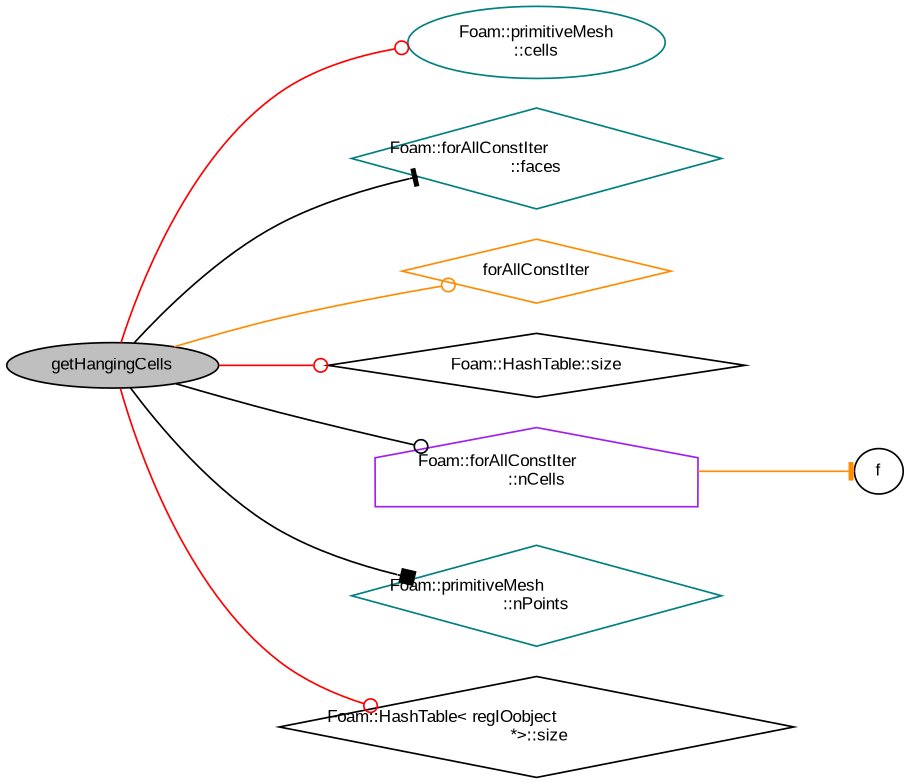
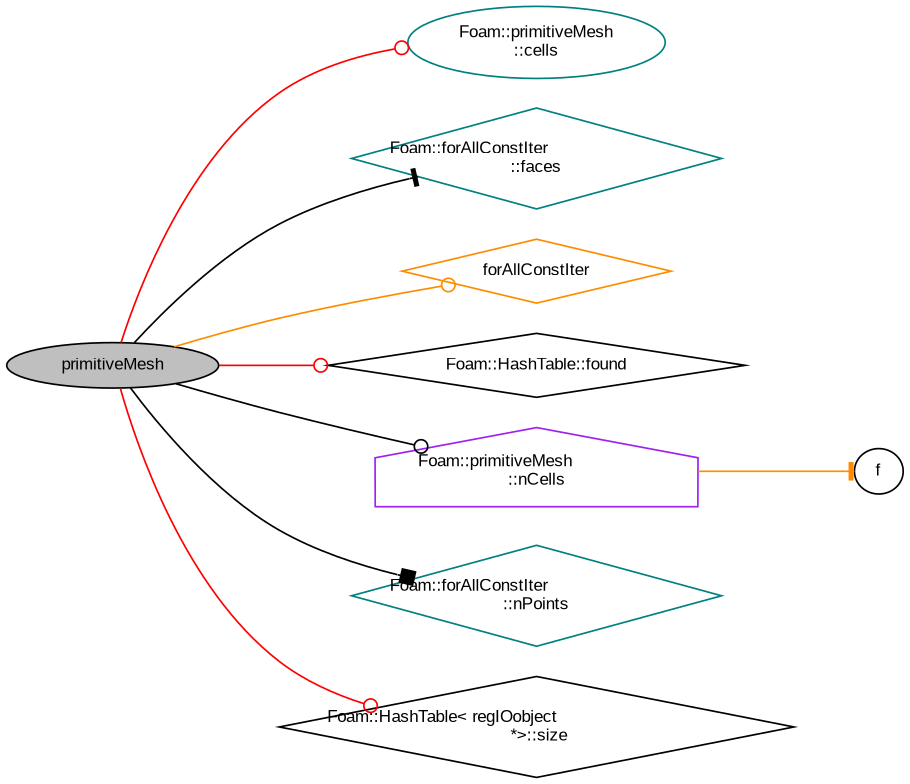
(113, 365) -> (113, 365)
(537, 365) -> (537, 365)
(537, 471) -> (537, 471)
(537, 596) -> (537, 596)
